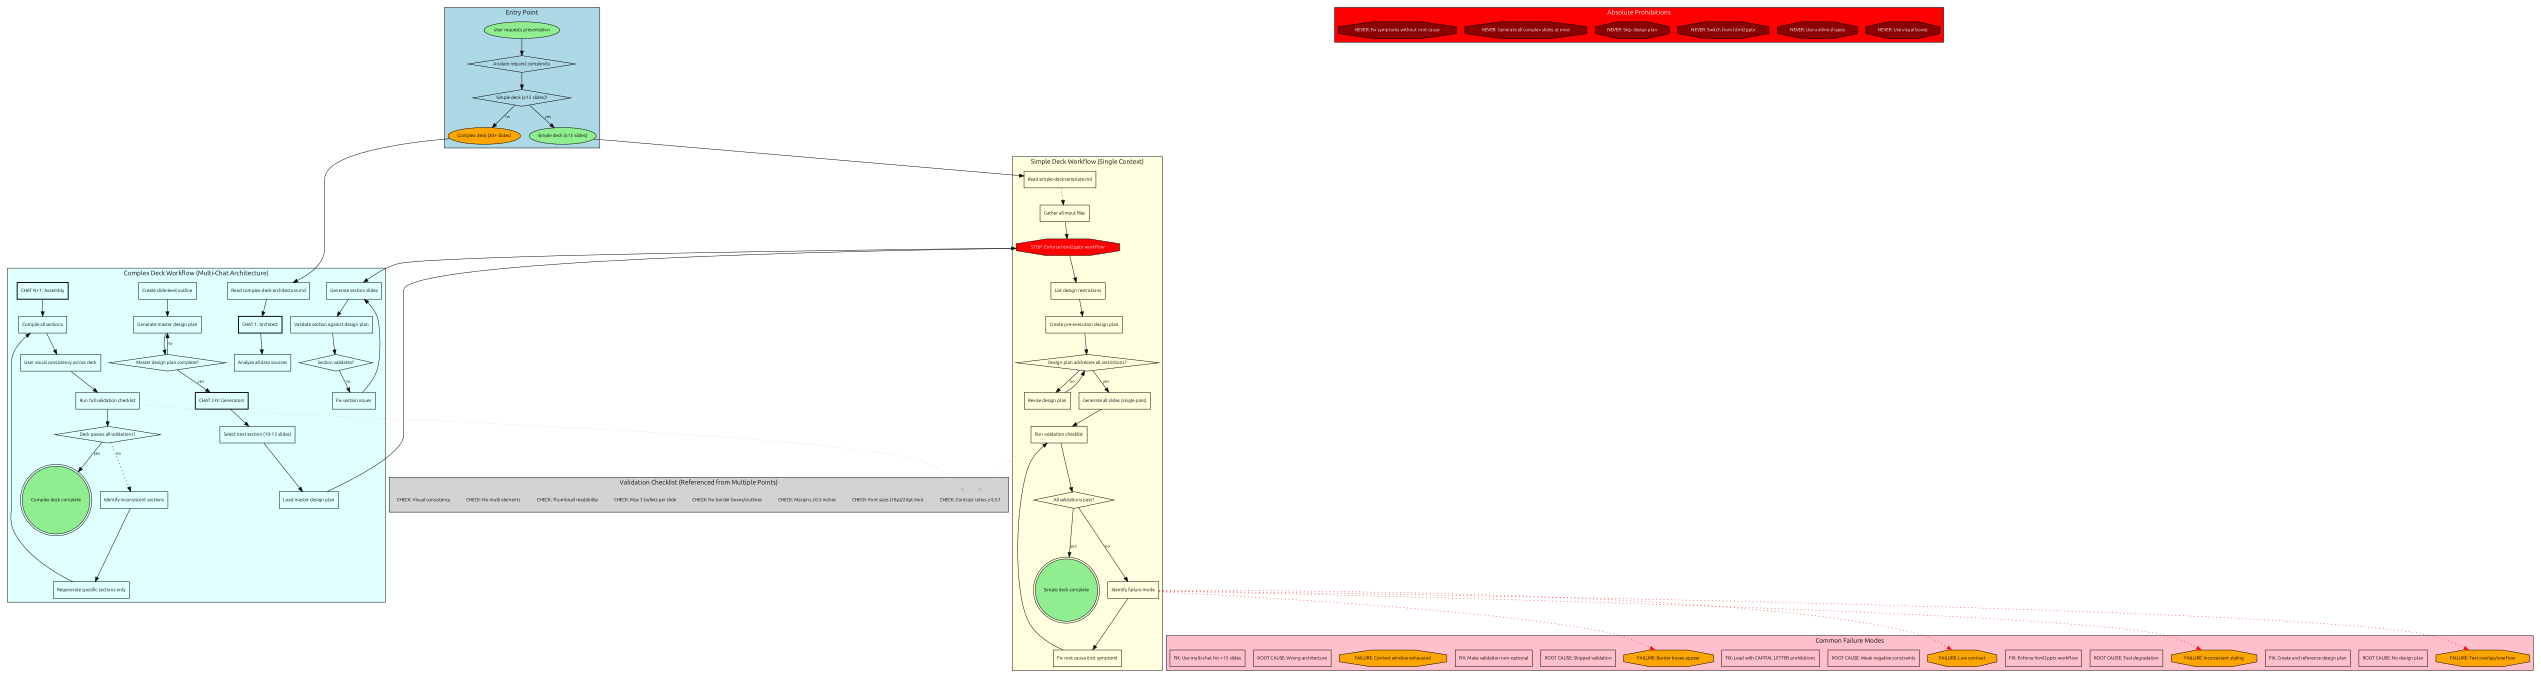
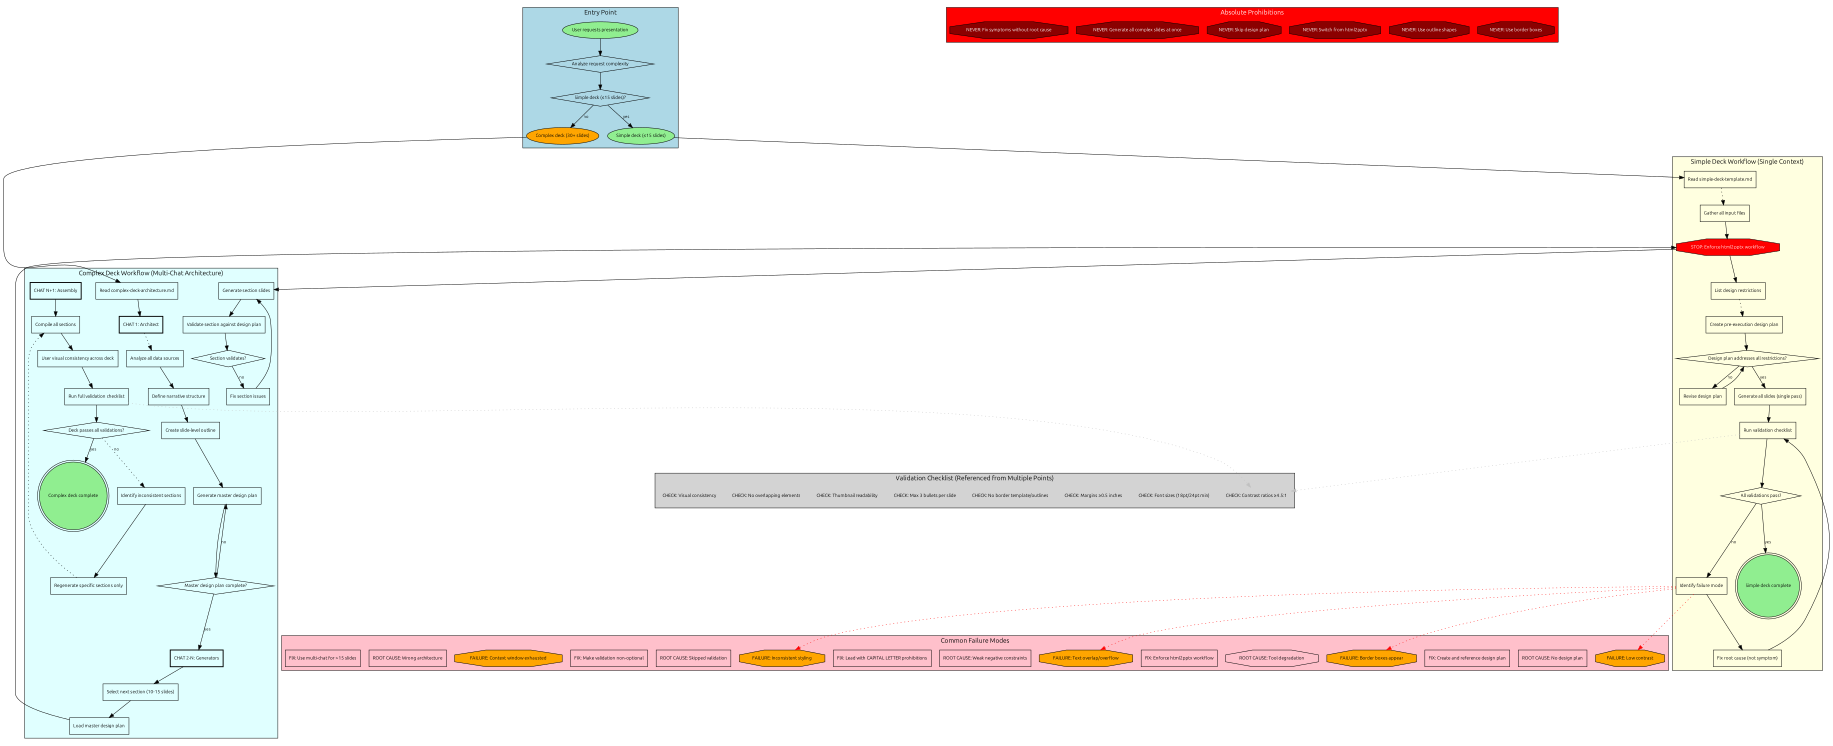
(1903, 30) -> (1516, 30)
(1081, 305) -> (1741, 305)
(261, 341) -> (147, 339)
none -> (179, 397)
(12, 471) -> (29, 464)
(494, 500) -> (766, 496)
(727, 500) -> (1010, 496)
(2126, 658) -> (1272, 658)
